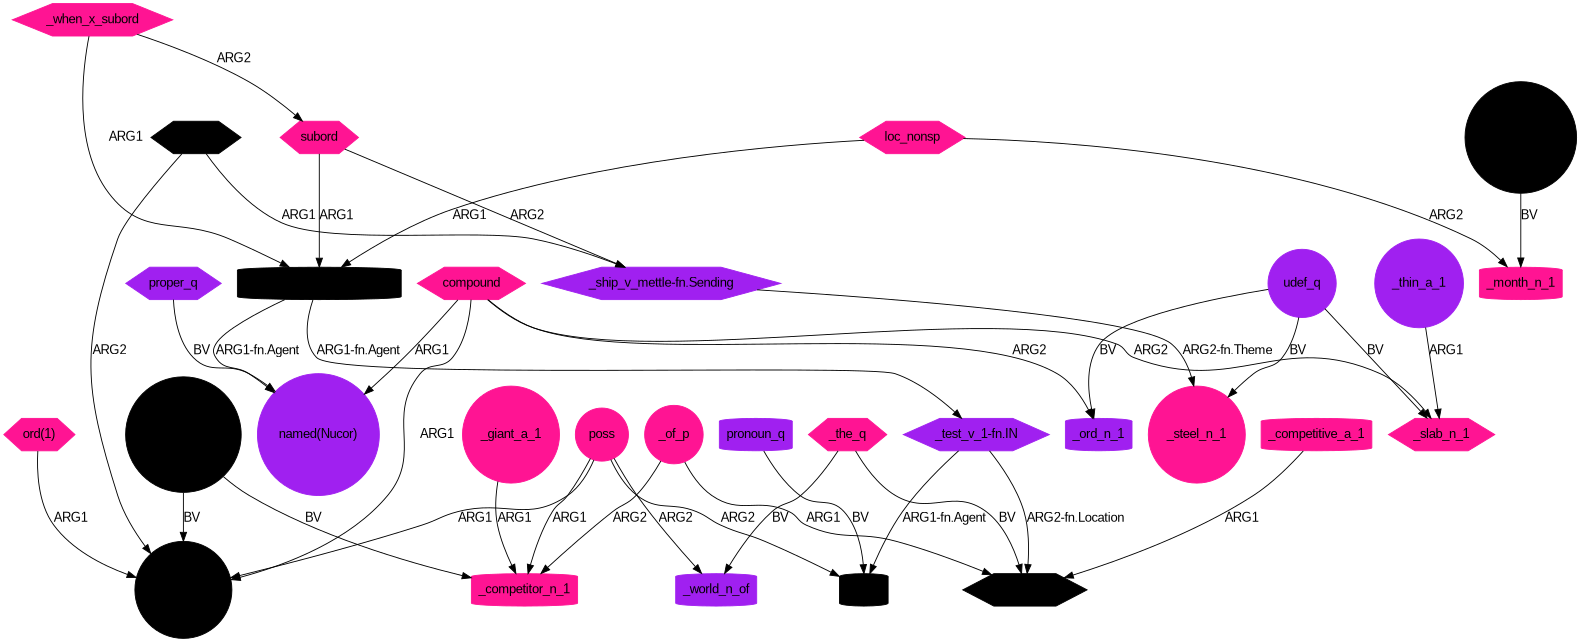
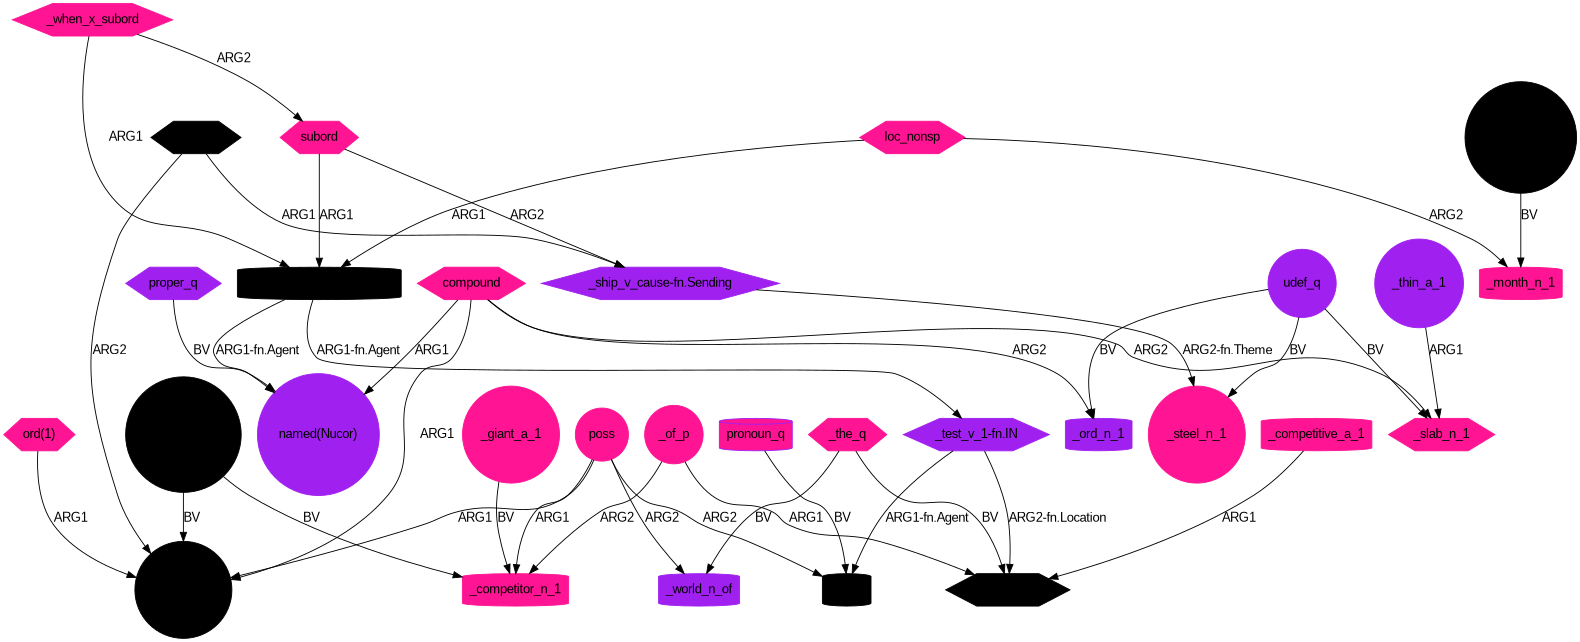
(661, 283) -> (660, 283)
(756, 435) -> (756, 435)
(515, 518) -> (506, 518)
